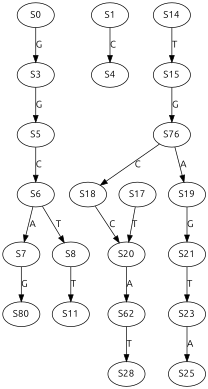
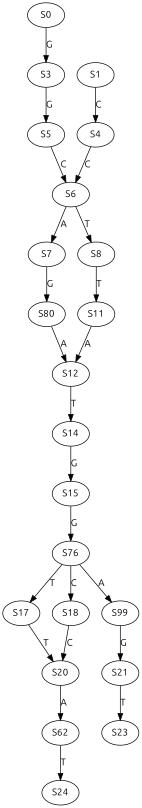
(175, 45) -> (74, 464)
none -> (85, 162)
(187, 195) -> (120, 613)
none -> (71, 374)
(126, 374) -> (60, 793)
(187, 374) -> none
none -> (48, 581)
